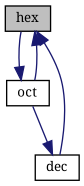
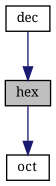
(37, 63) -> none
(40, 124) -> none
